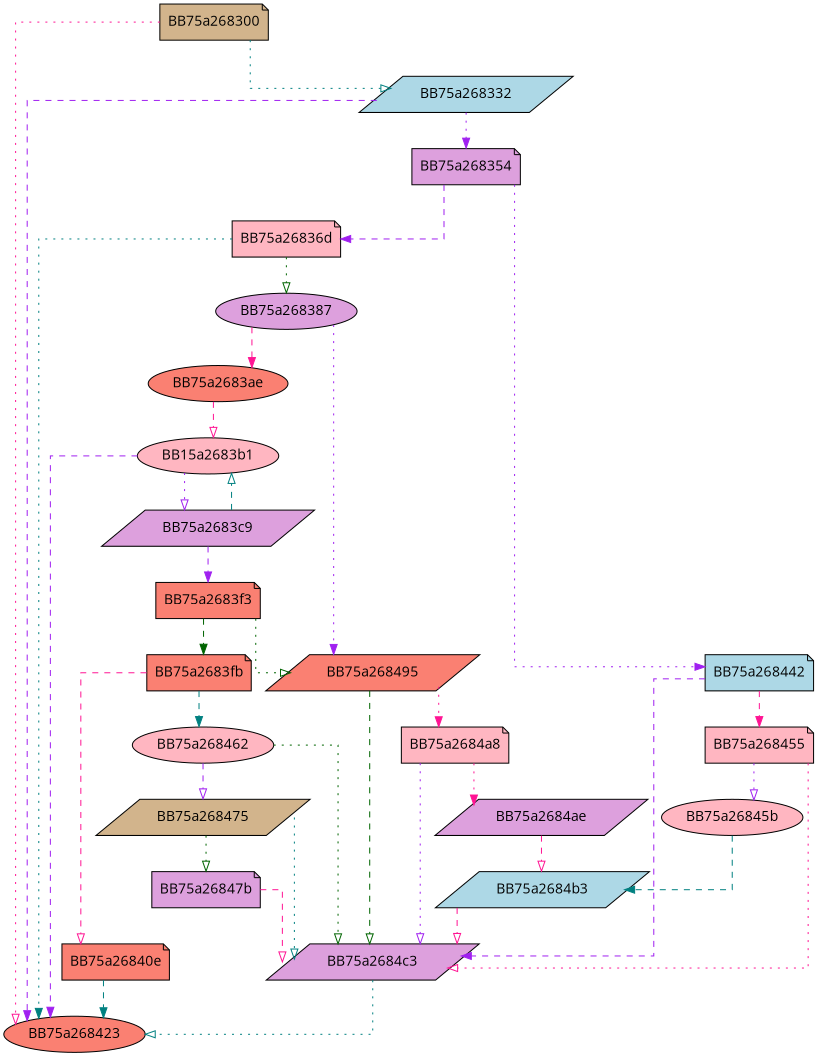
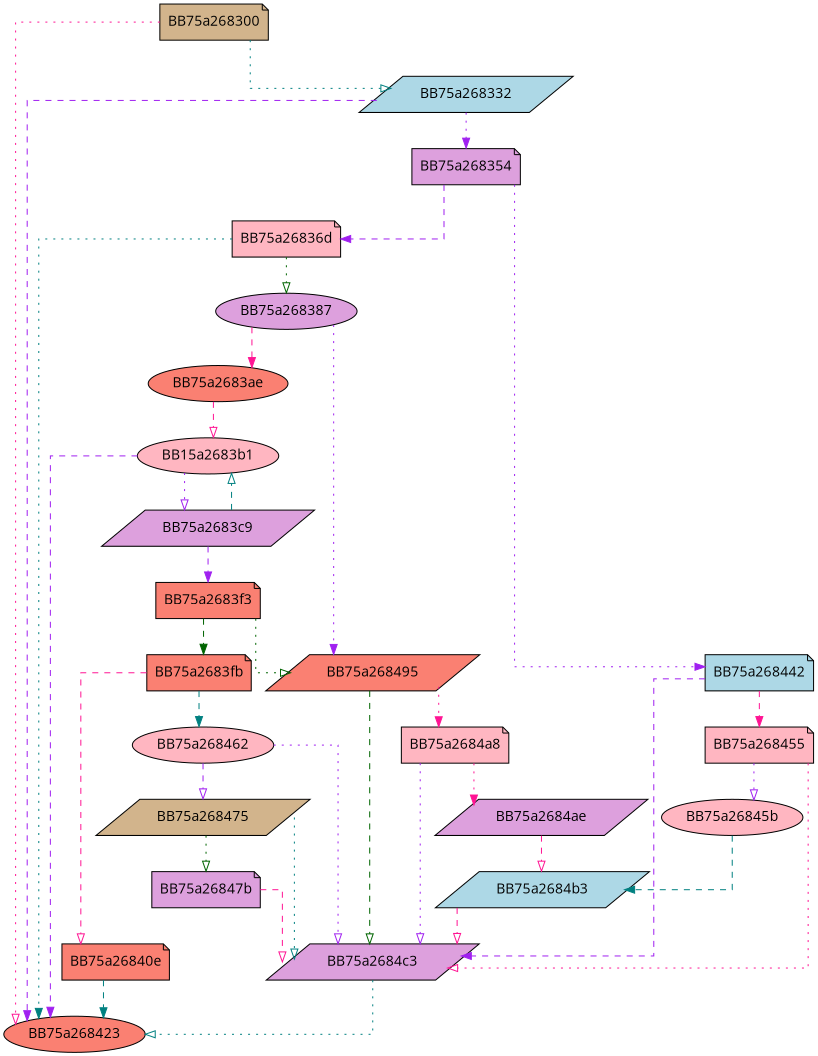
(338, 807) -> (338, 807)
